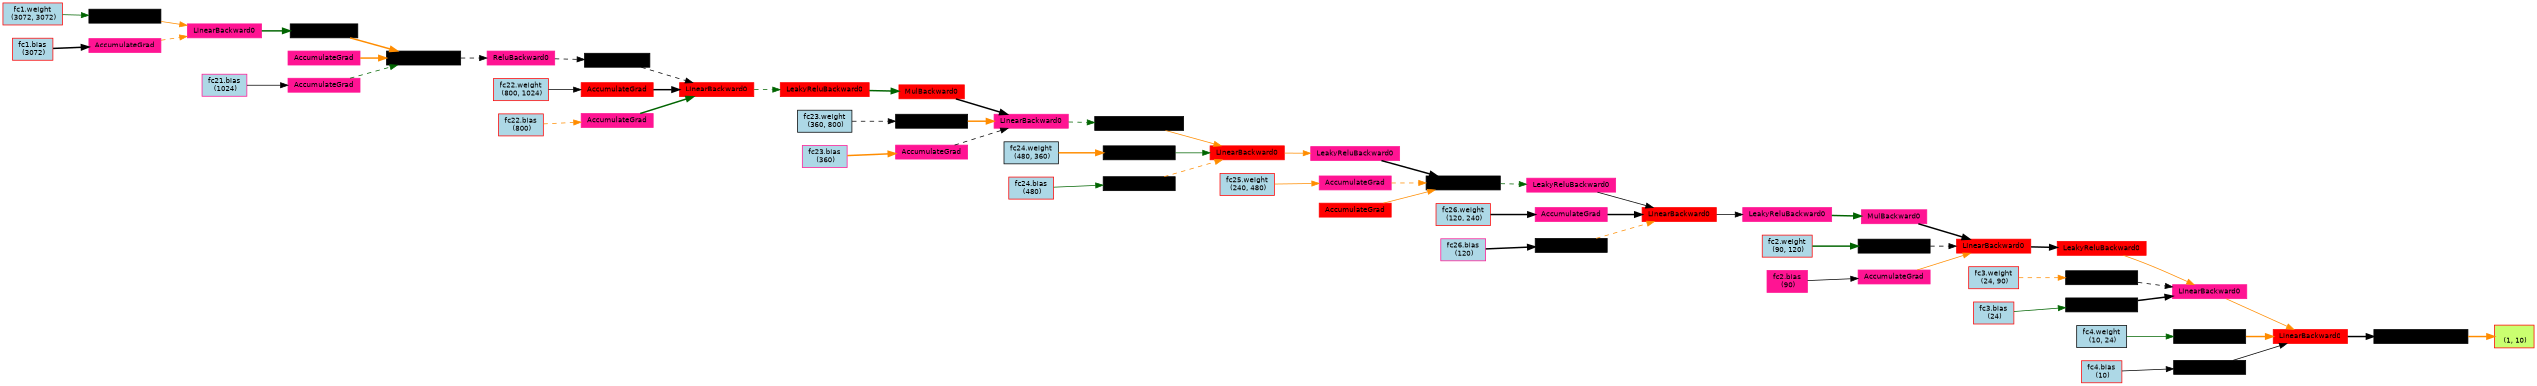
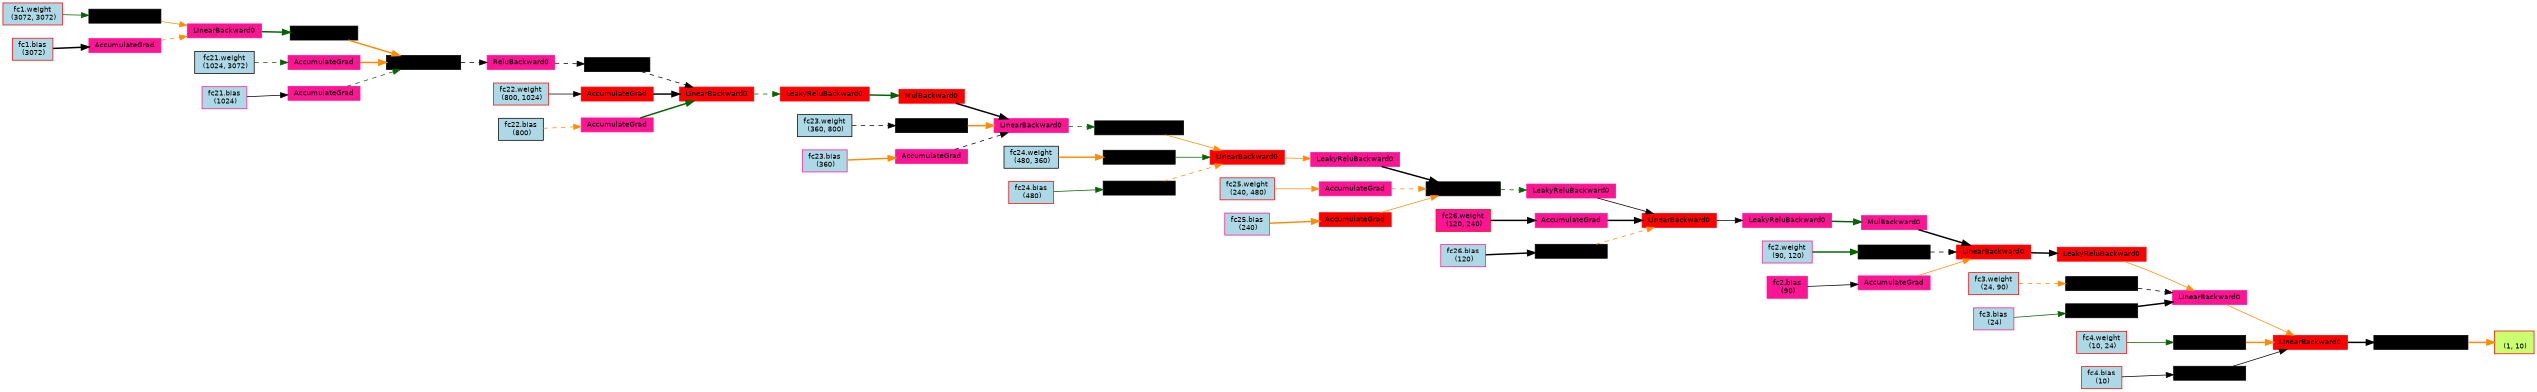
none -> (224, 62)
(521, 125) -> (521, 129)
(1463, 215) -> (1463, 220)
none -> (1247, 224)
(1787, 246) -> (1787, 252)
(1994, 313) -> (1994, 319)
(2102, 337) -> (2102, 342)
